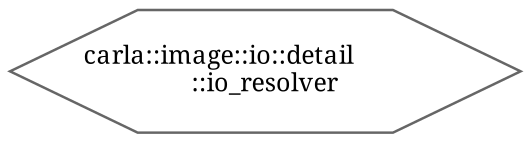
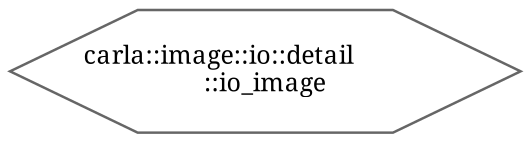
(265, 71) -> (265, 71)
